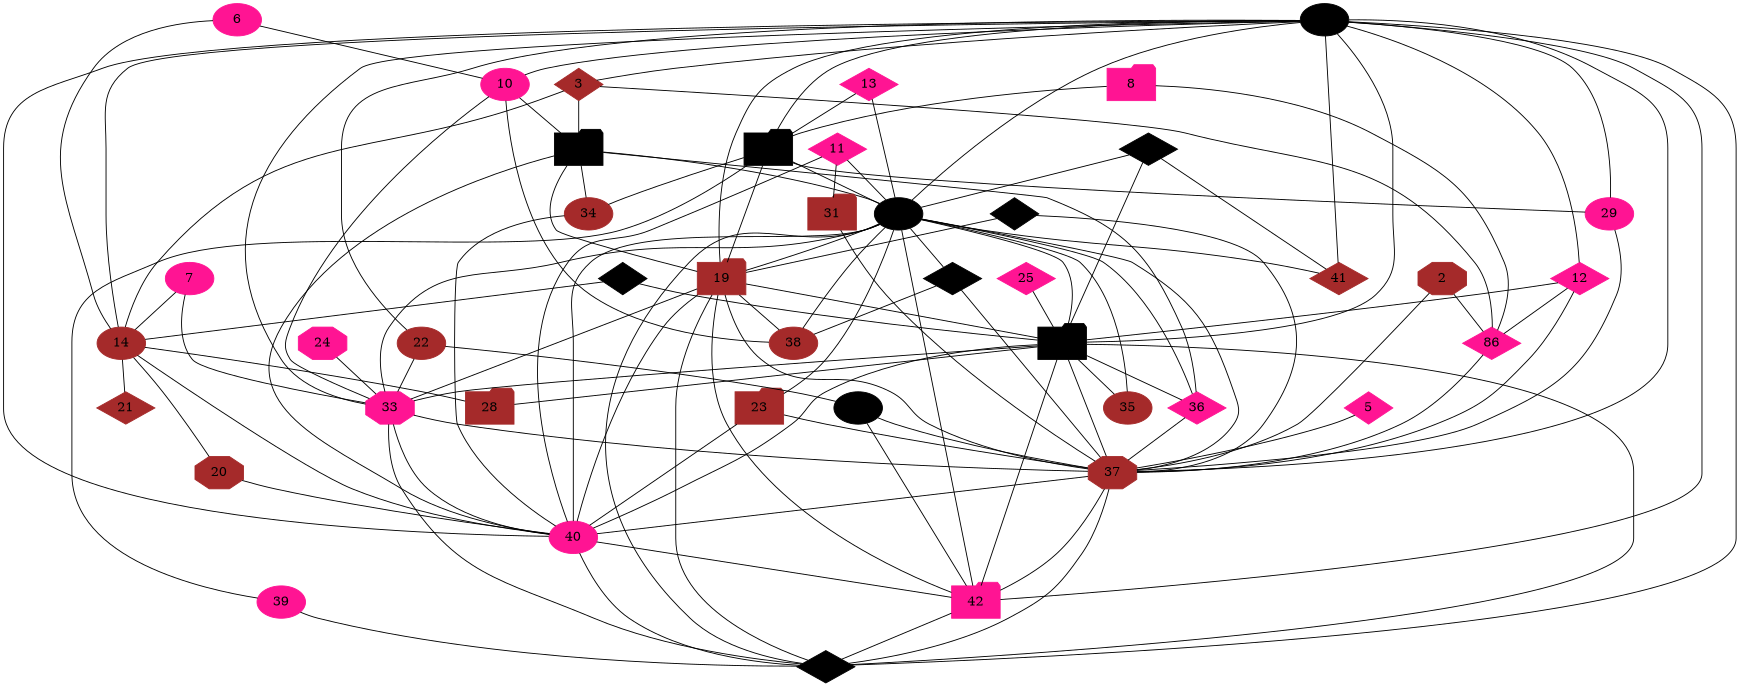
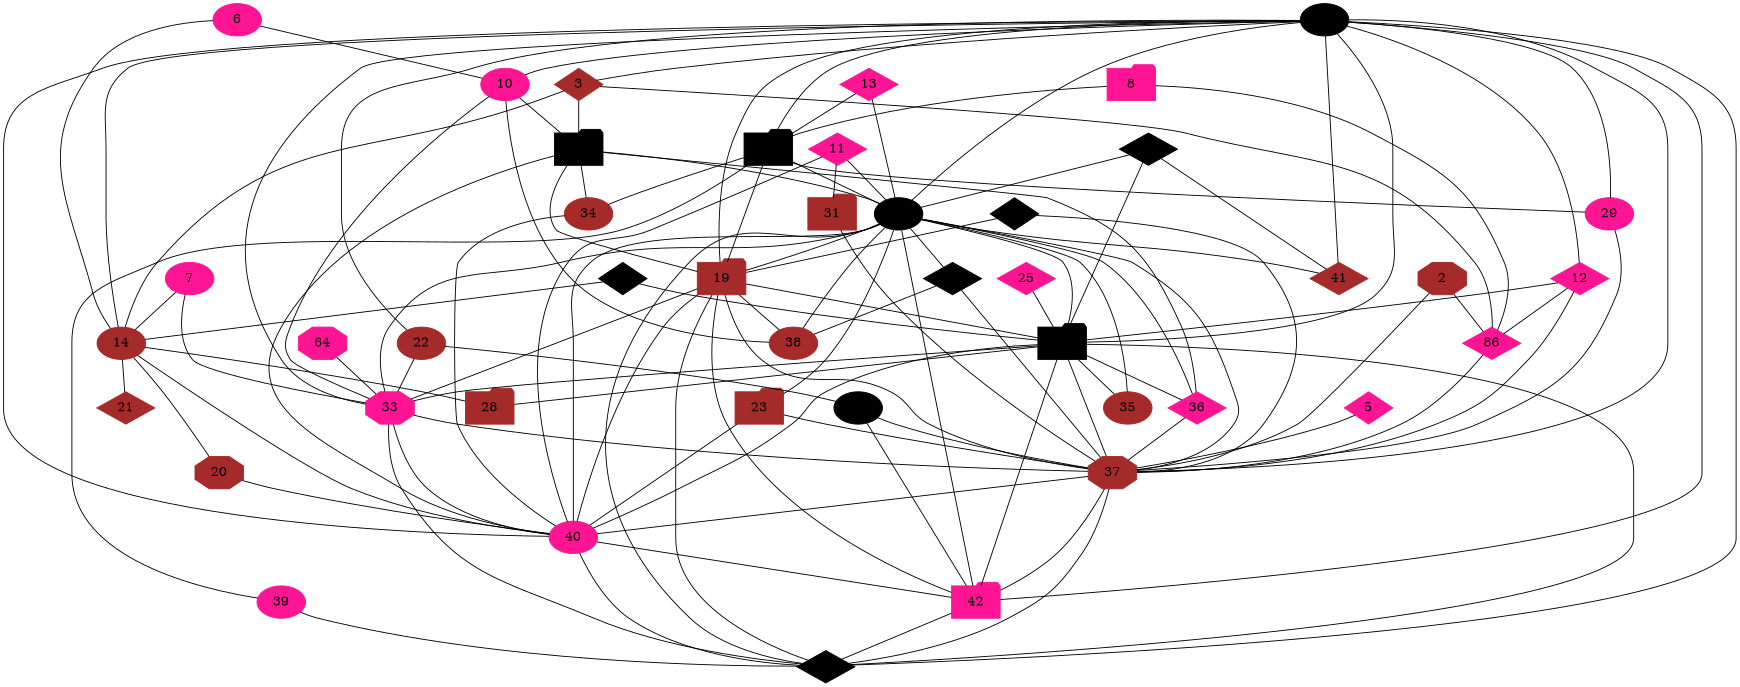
(323, 343) -> (323, 343)
